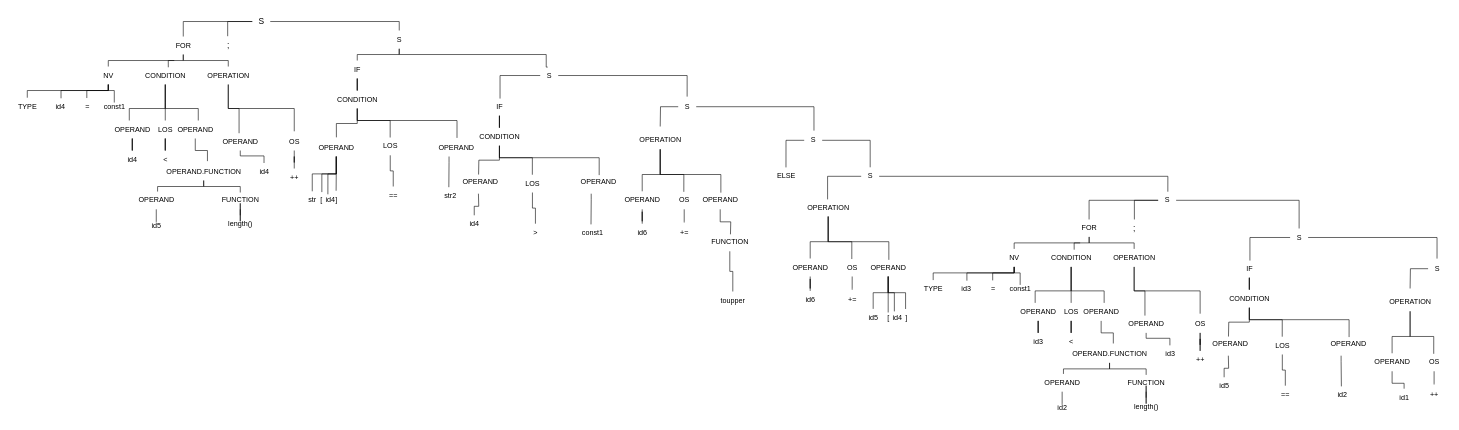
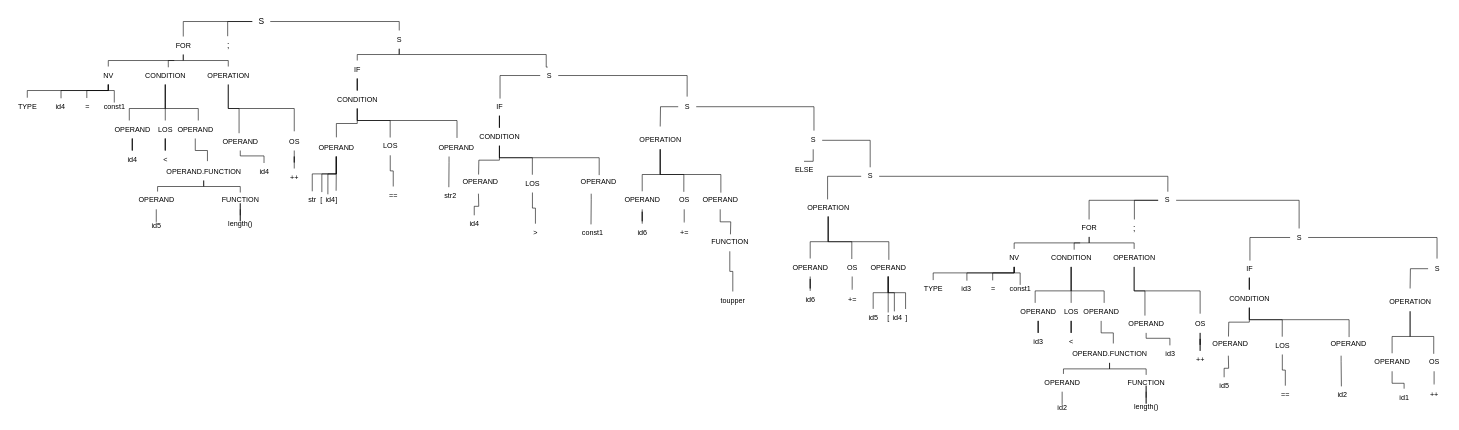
(786, 176) -> (804, 170)
